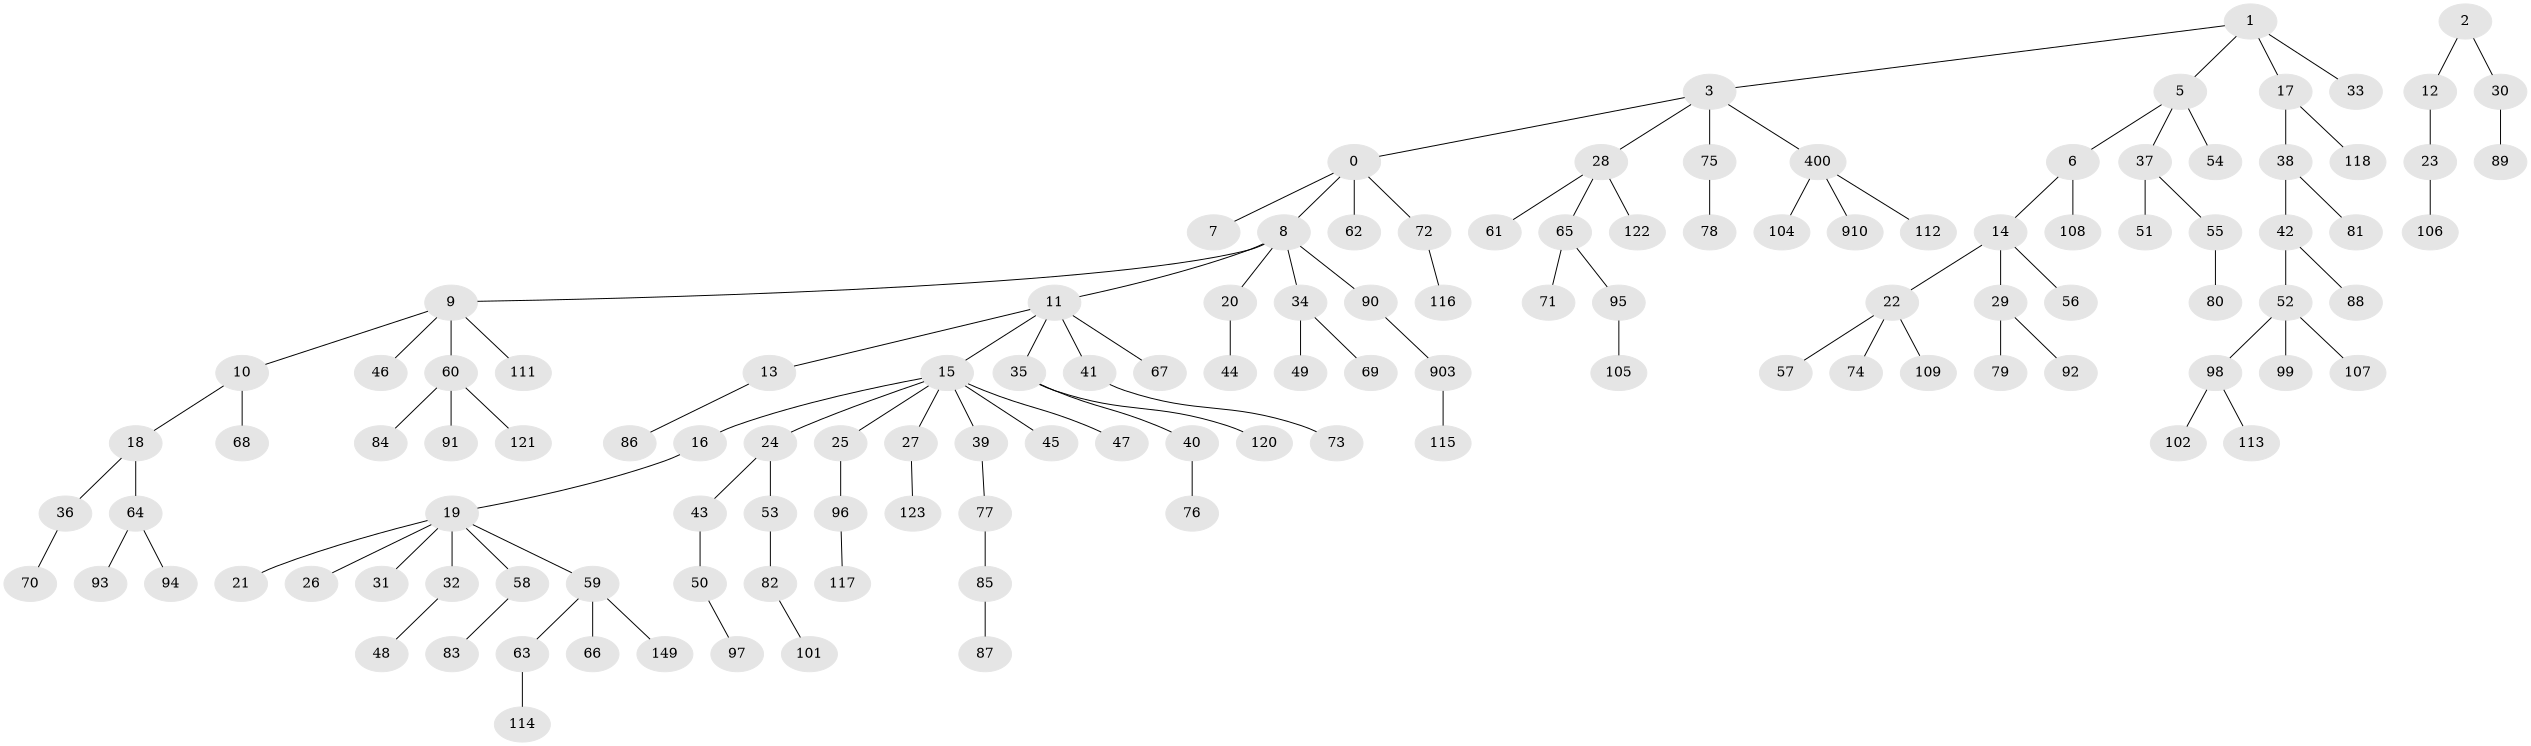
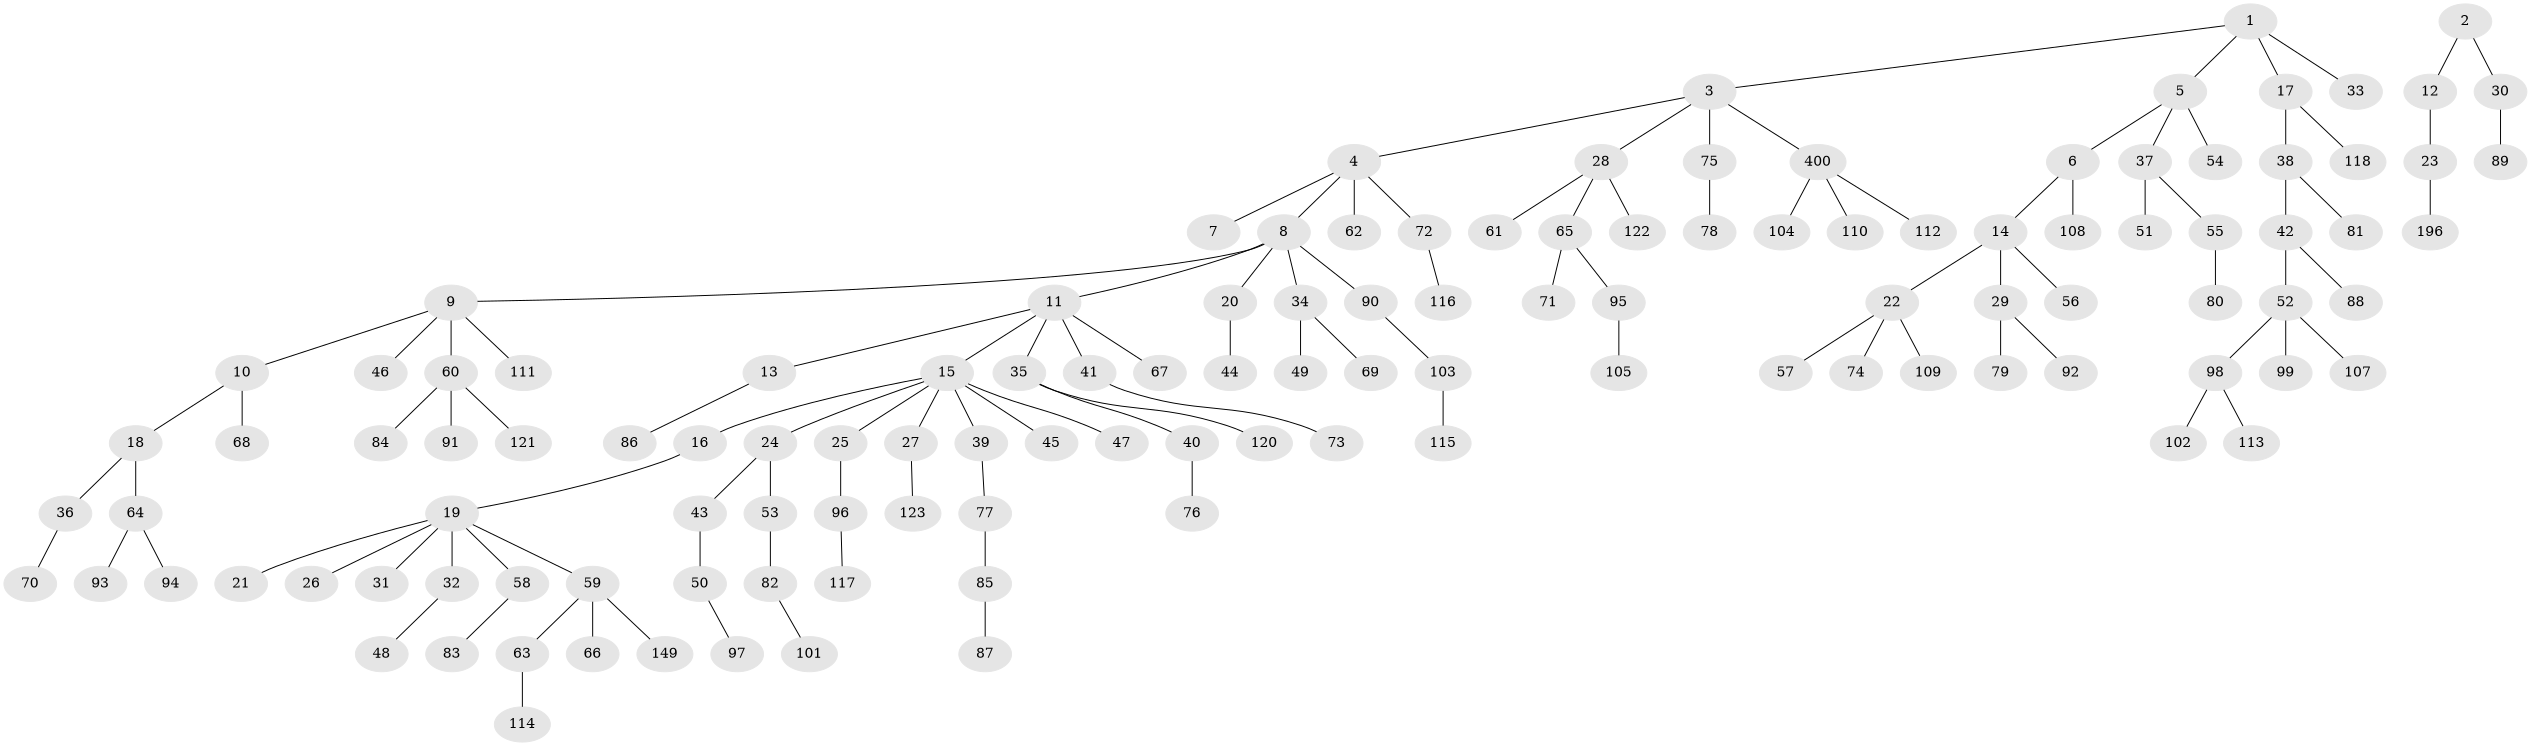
(1354, 162) -> (1354, 162)
(1855, 232) -> (1855, 232)
(2430, 232) -> (2430, 232)
(1443, 373) -> (1443, 373)
